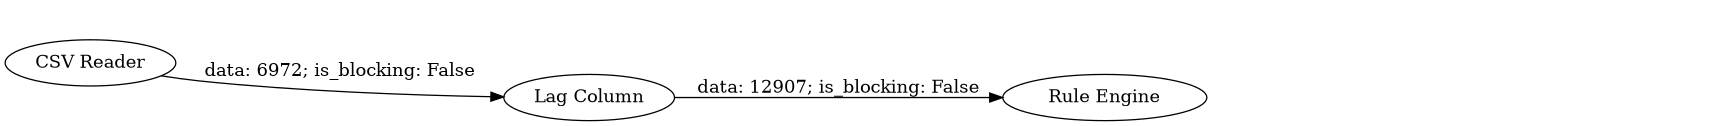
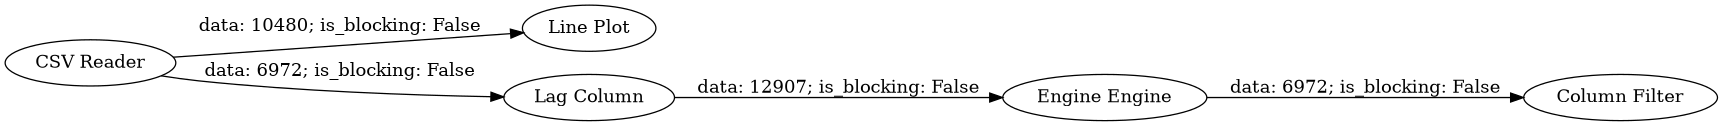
none -> (589, 28)
(1105, 98) -> (1105, 98)
none -> (1621, 98)
